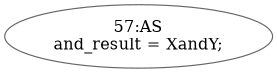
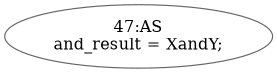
(139, 36) -> (139, 36)
